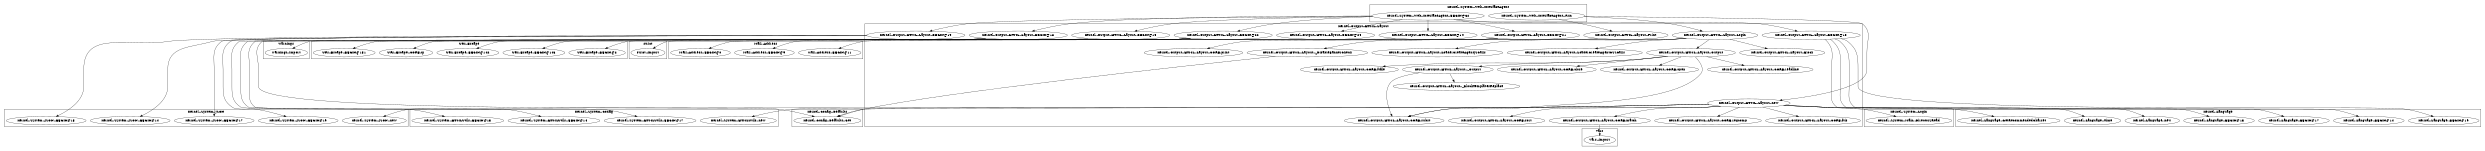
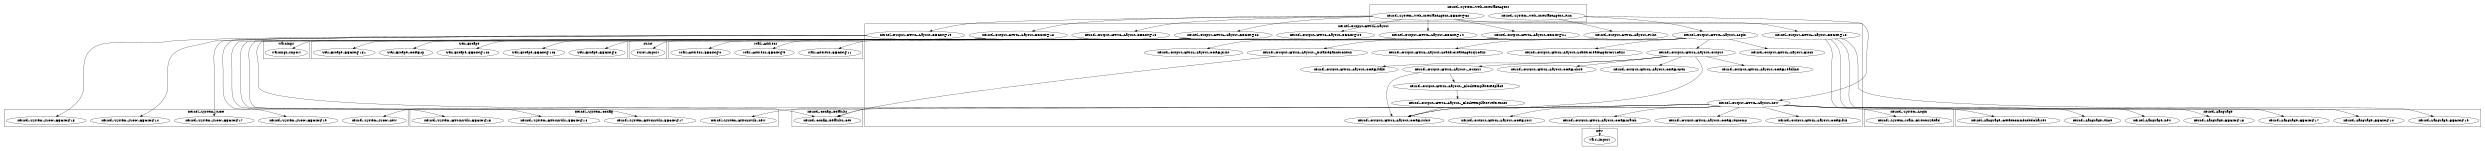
none -> (1458, 103)
(1600, 131) -> (1600, 131)
